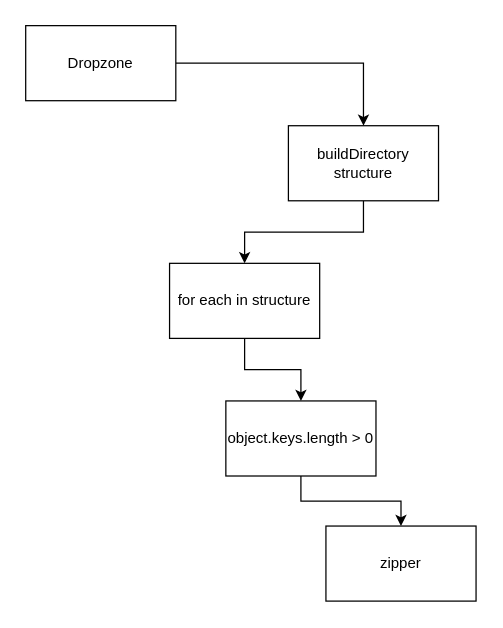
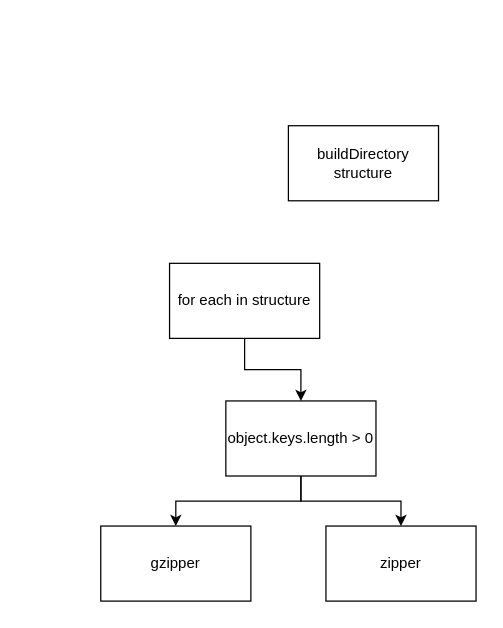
(101, 63) -> none
(296, 63) -> none
(308, 232) -> none
none -> (229, 501)
none -> (176, 563)
